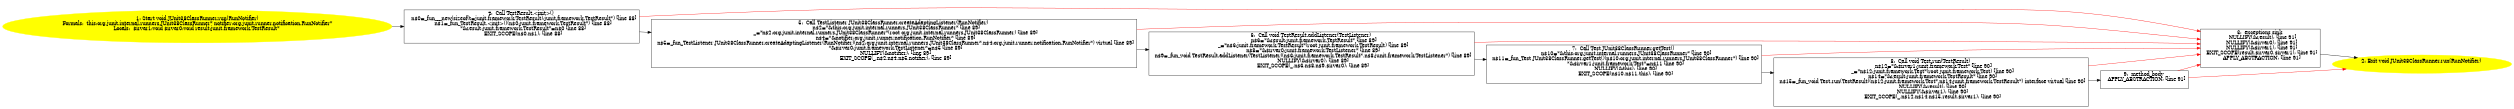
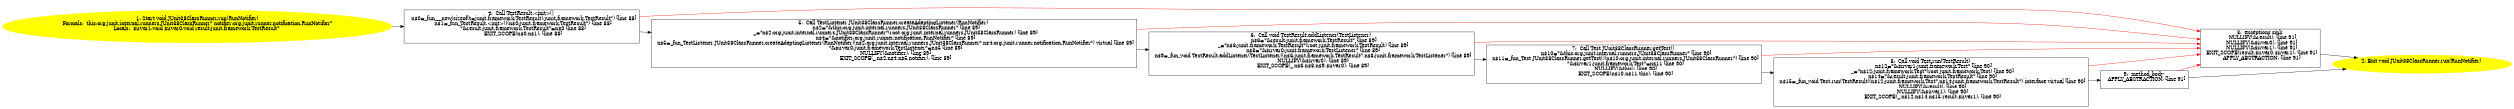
(2266, 74) -> (2266, 74)
